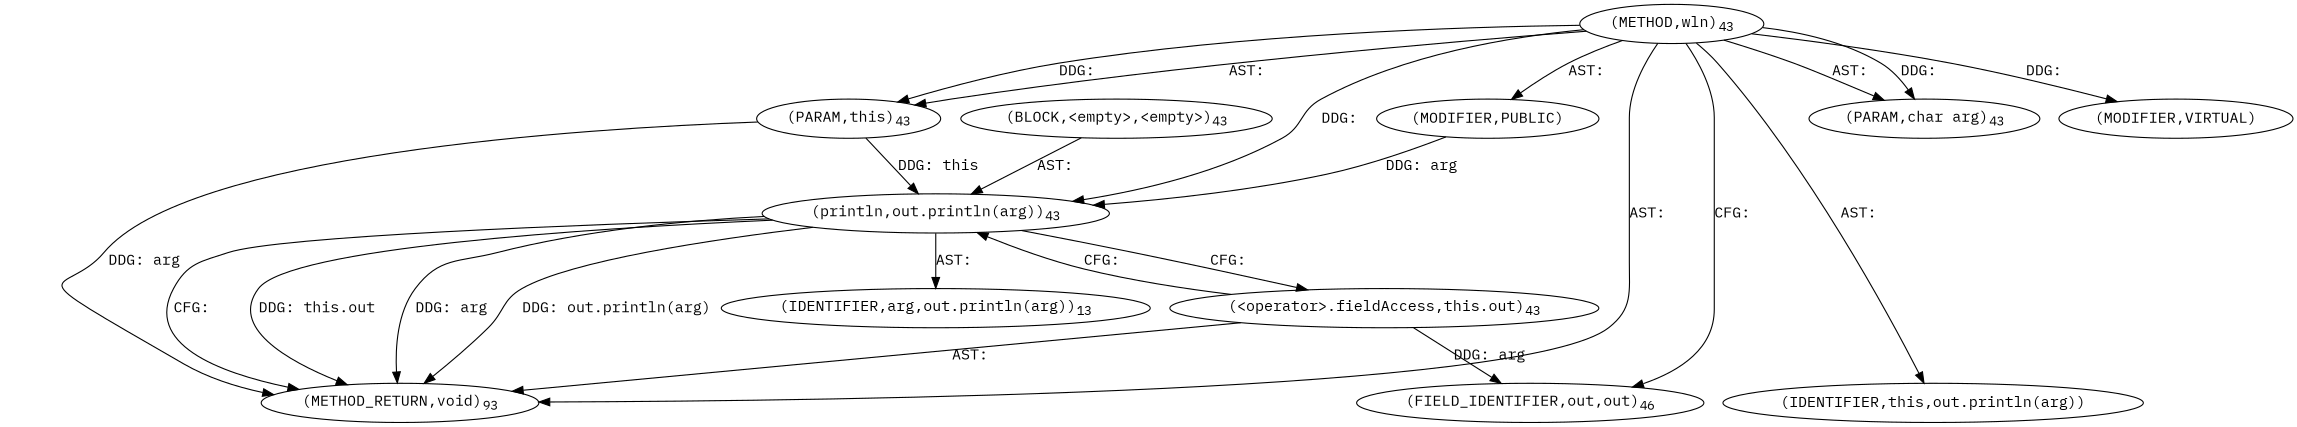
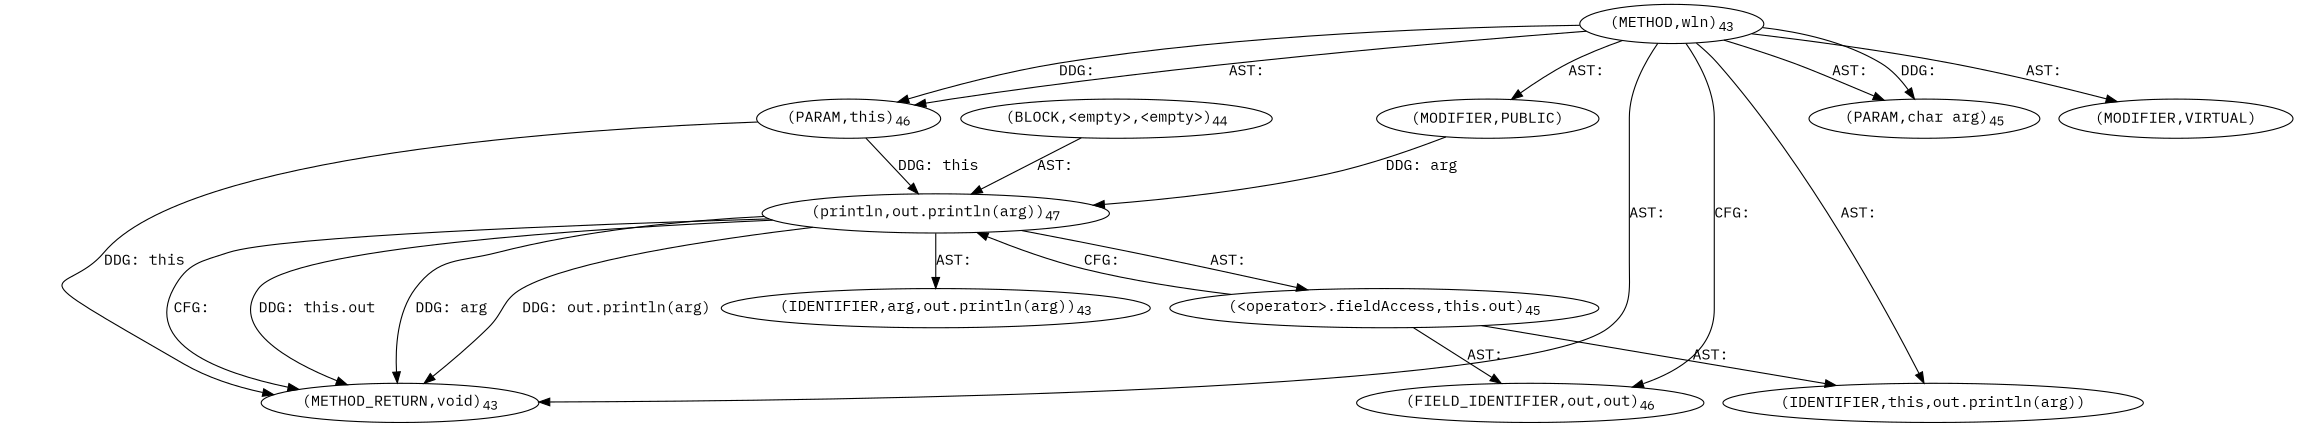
(2049, 71) -> (2049, 71)
(1325, 97) -> none
(903, 117) -> (903, 117)
(1220, 117) -> (1220, 117)
(1997, 117) -> (1997, 117)
(1053, 212) -> (1053, 212)
(145, 261) -> (145, 261)
(1233, 261) -> (1233, 261)
(1084, 307) -> (1084, 307)
(1533, 307) -> (1533, 307)
(882, 356) -> (1653, 355)
(1490, 356) -> (1490, 356)
(490, 401) -> (490, 401)
